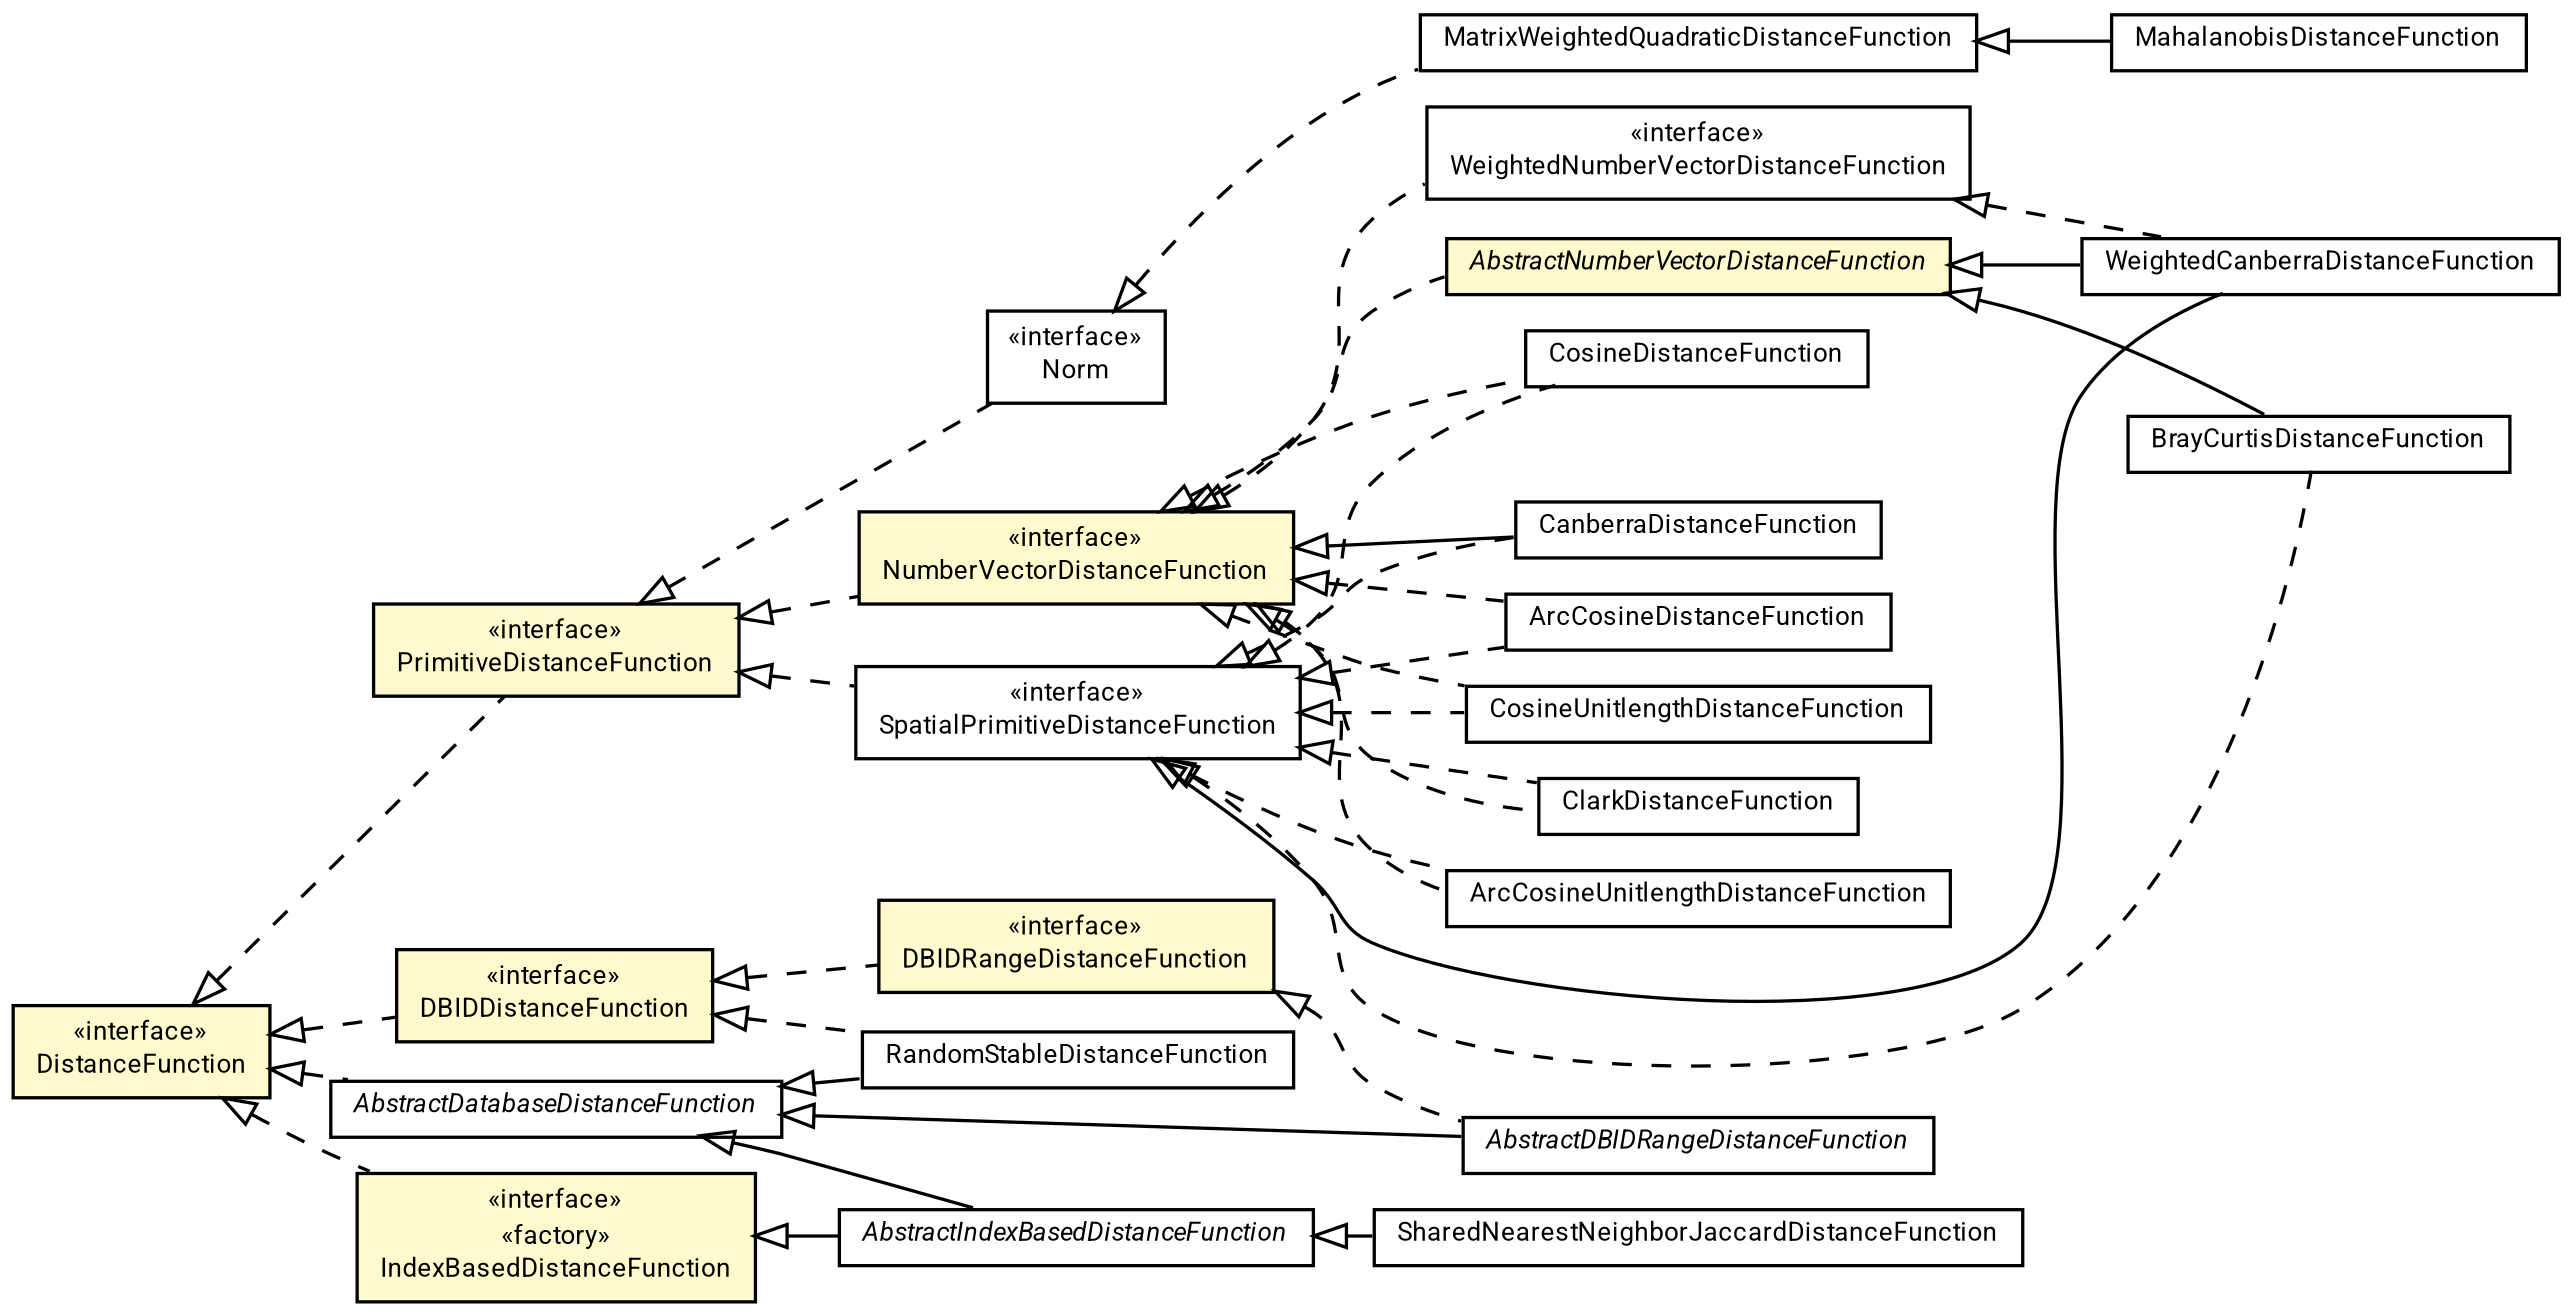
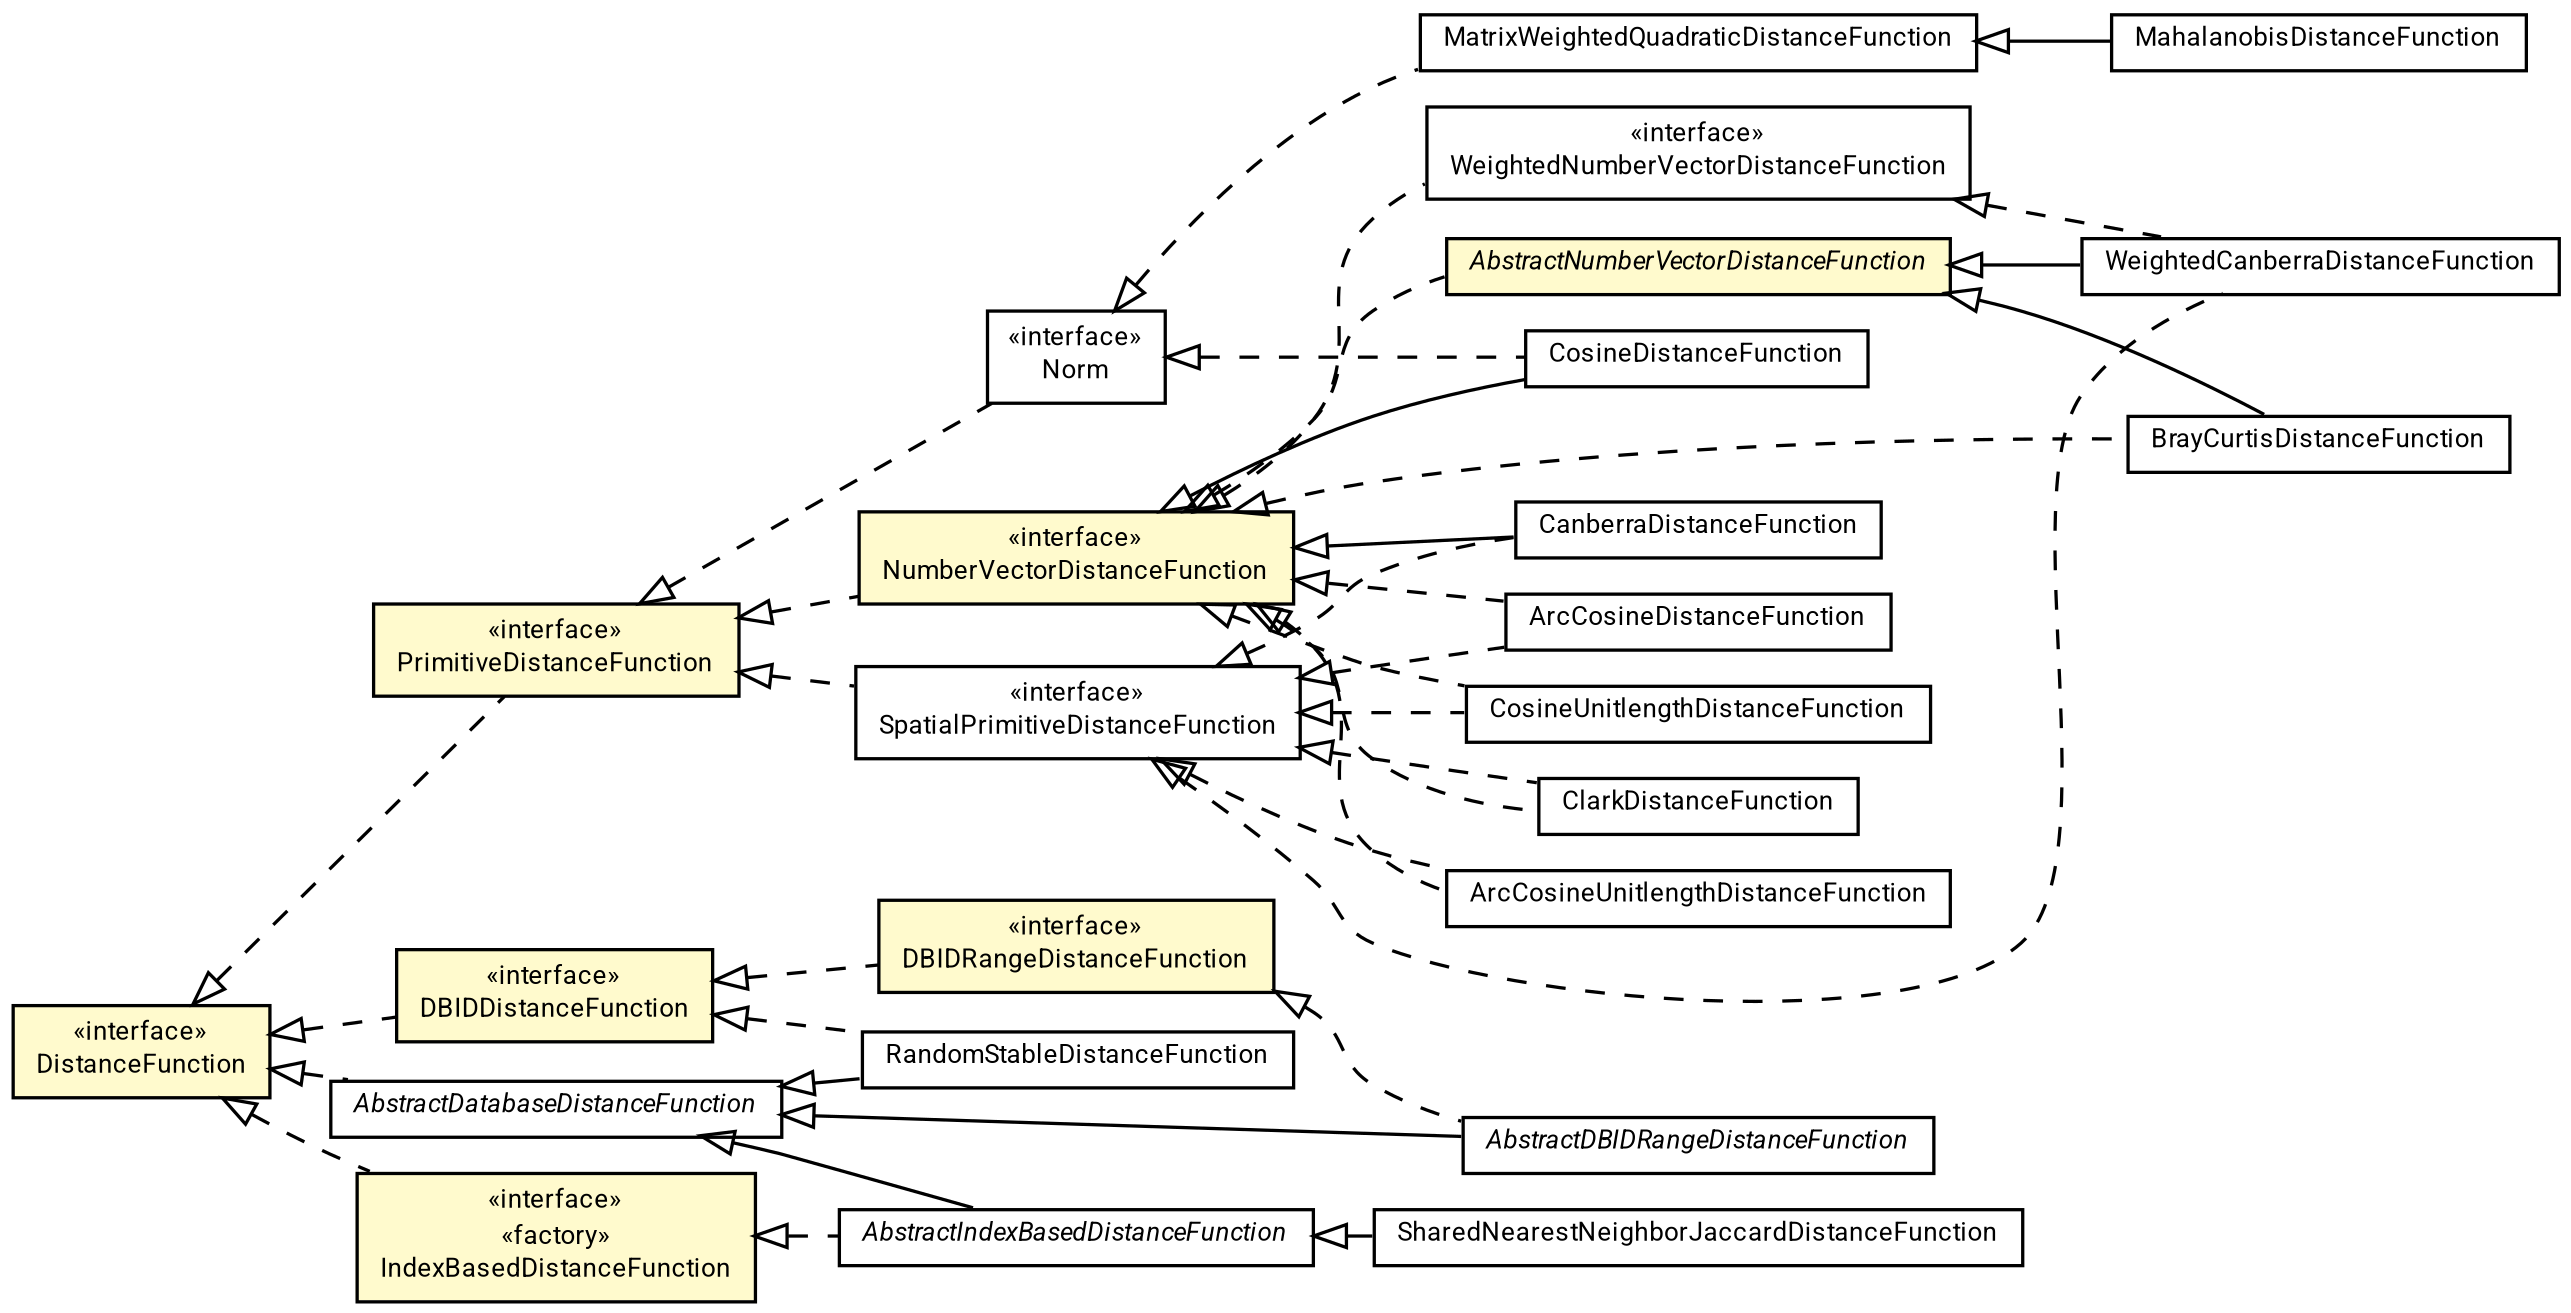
(1353, 423) -> (1353, 423)
(1375, 480) -> (1363, 357)
(1938, 980) -> (1938, 980)
(1858, 1055) -> (1695, 450)
(813, 1236) -> (813, 1236)
